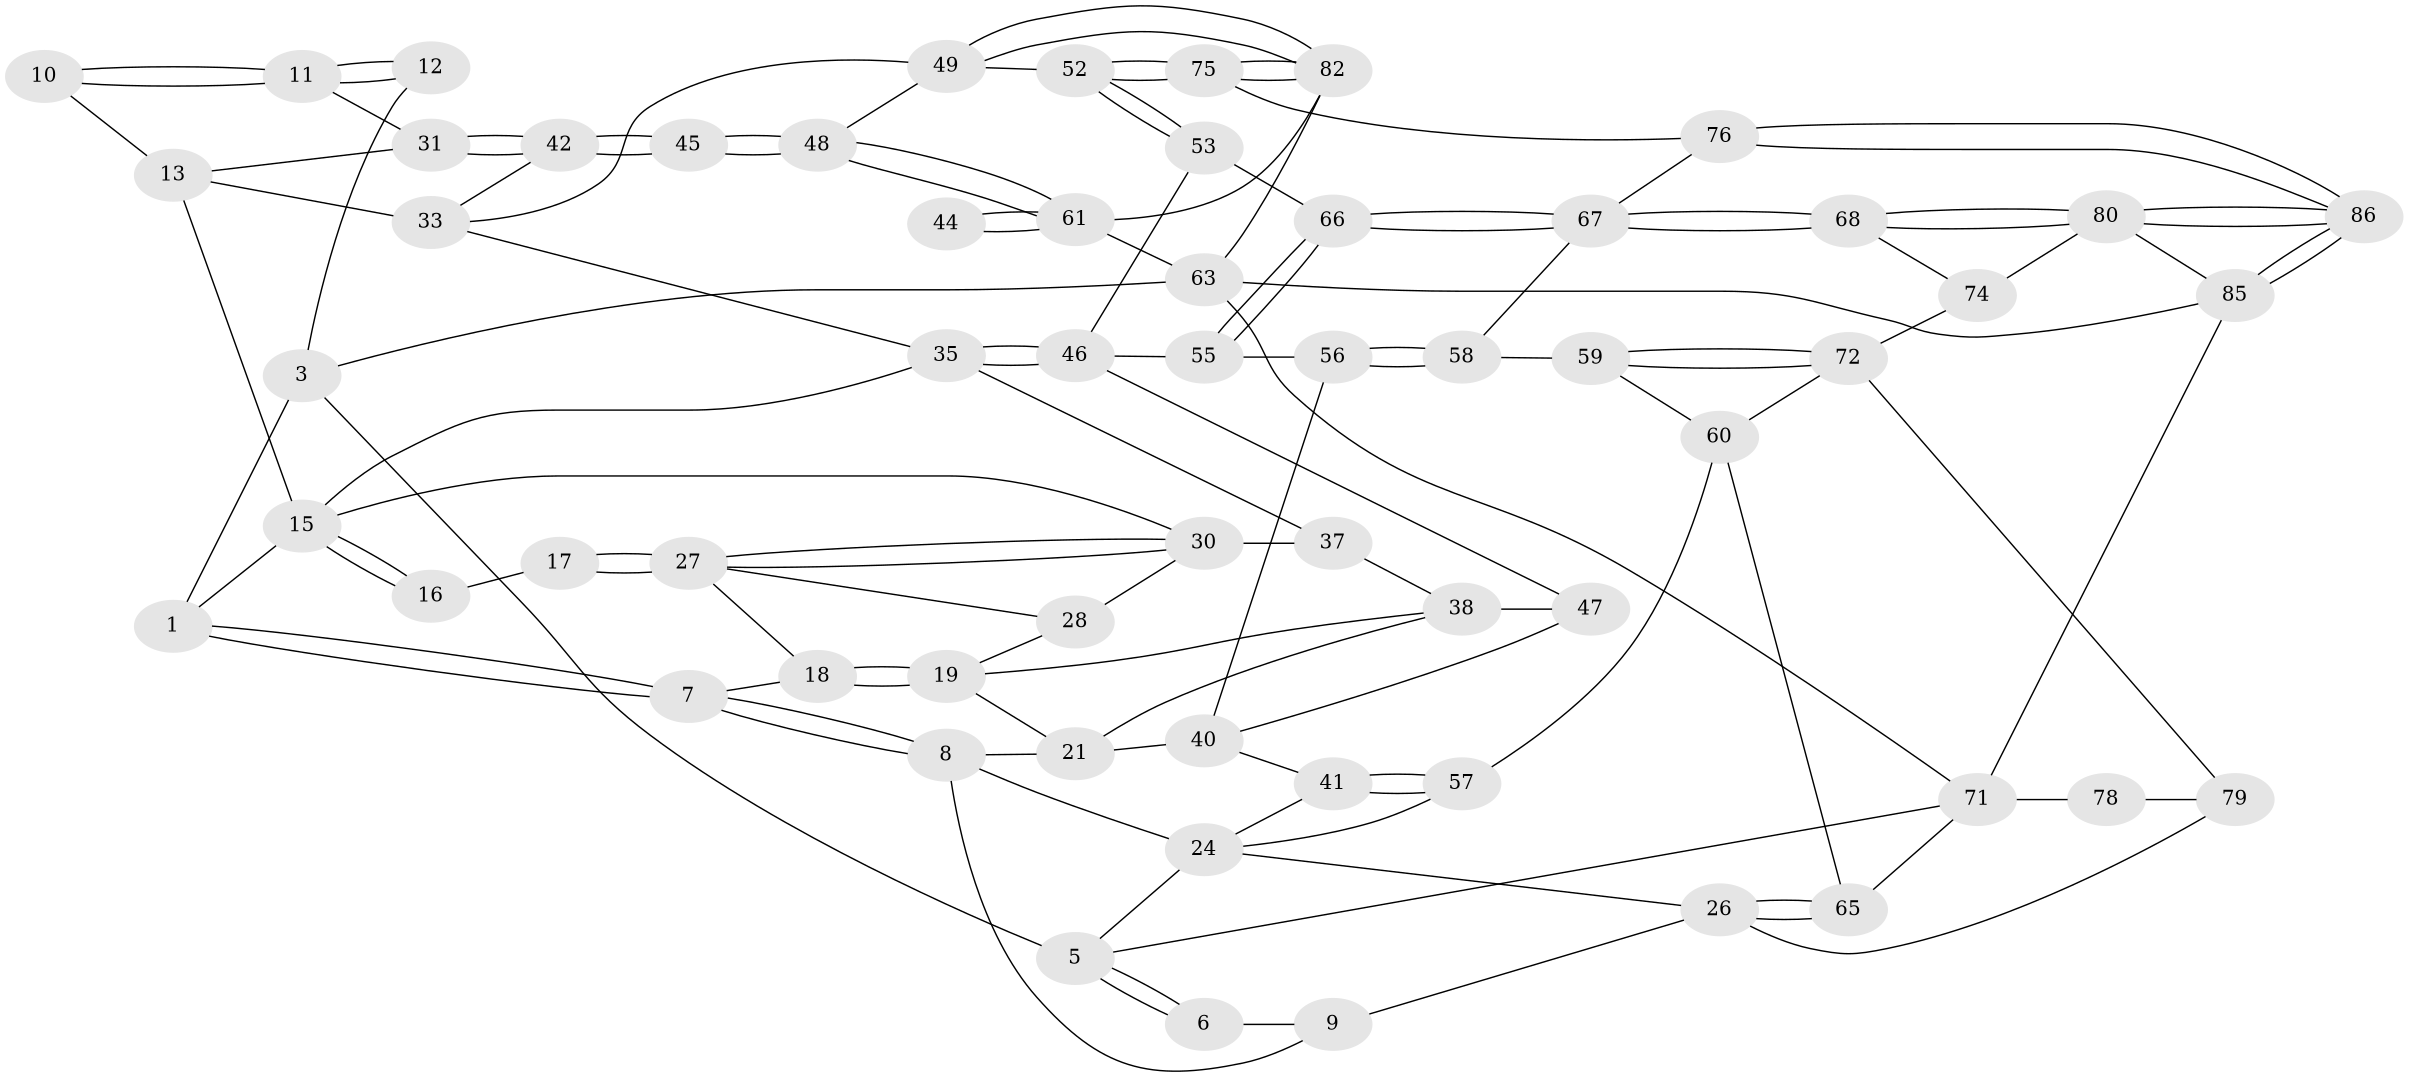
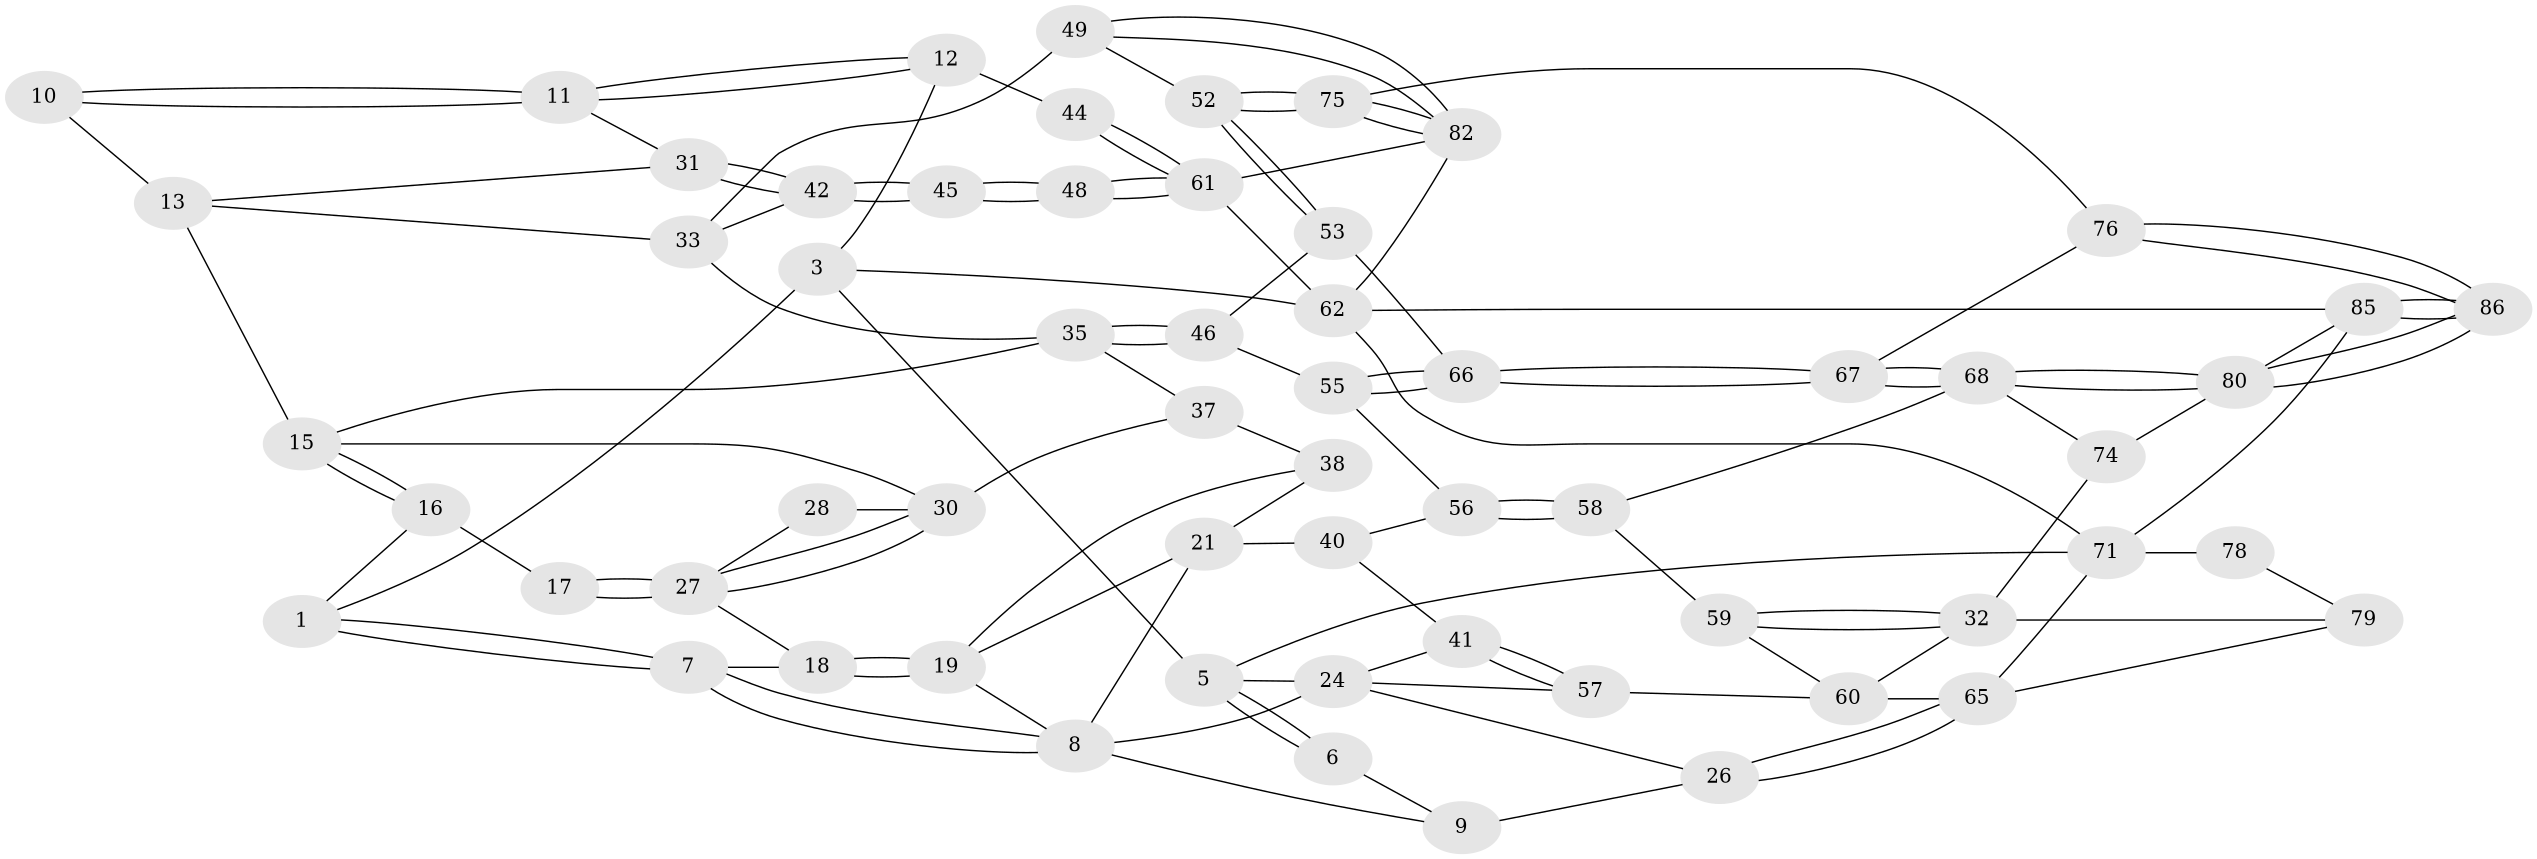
none -> (1017, 90)
(882, 106) -> none
(1204, 280) -> (1333, 311)
(1533, 282) -> (1779, 453)
(1849, 359) -> (1978, 620)
(238, 576) -> (367, 566)
(1591, 609) -> none
(1011, 649) -> (1011, 707)
(1985, 920) -> (2171, 659)
